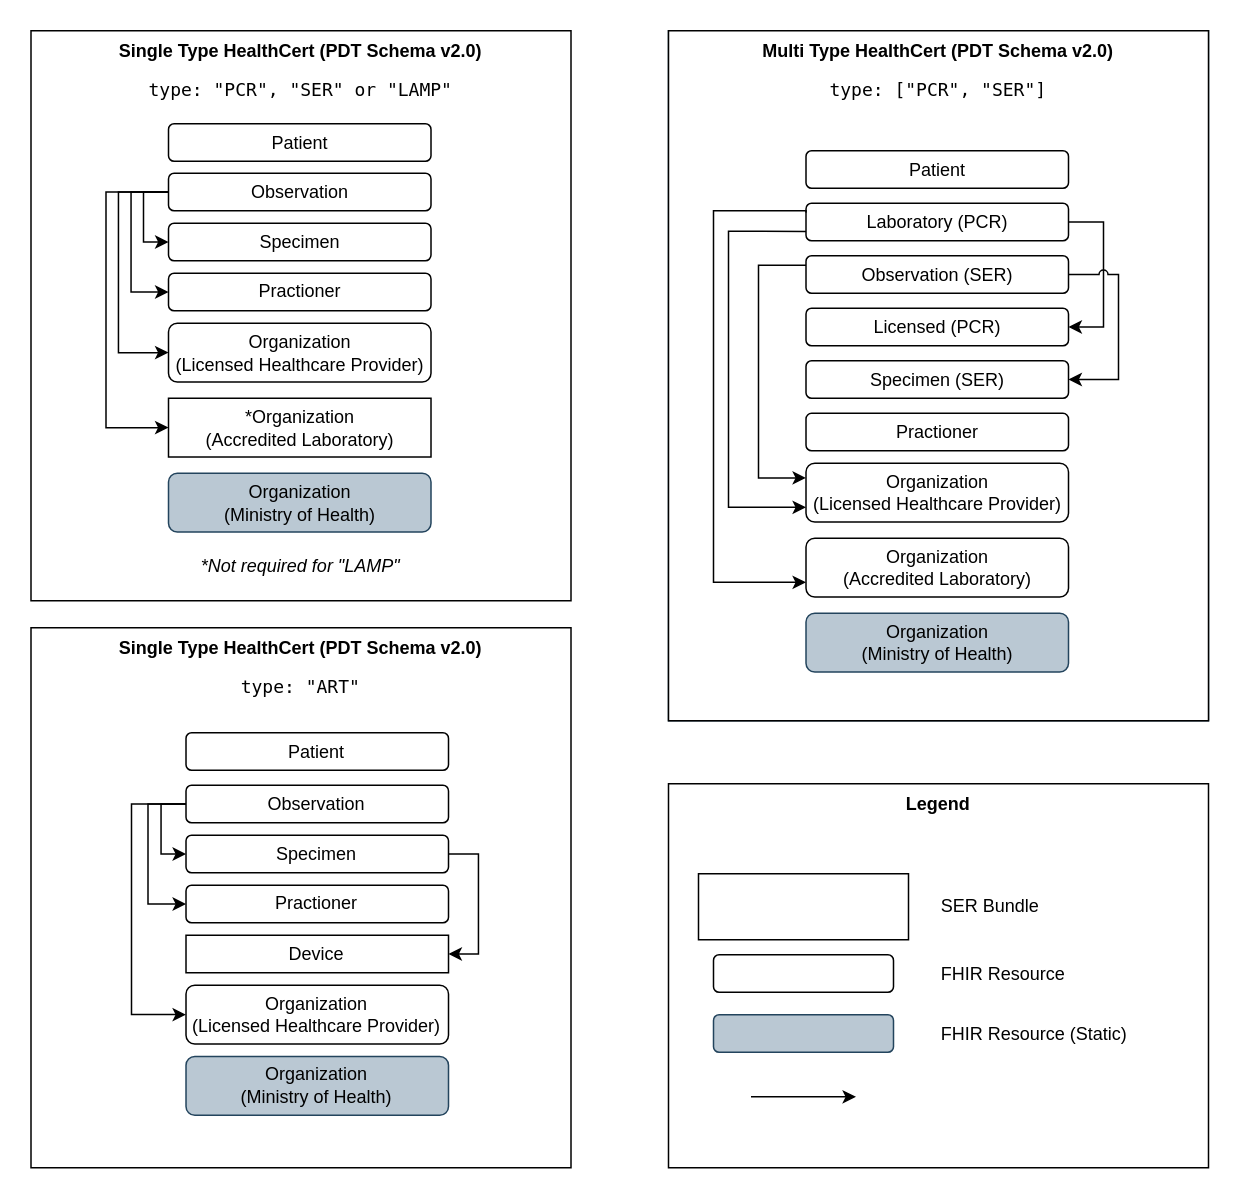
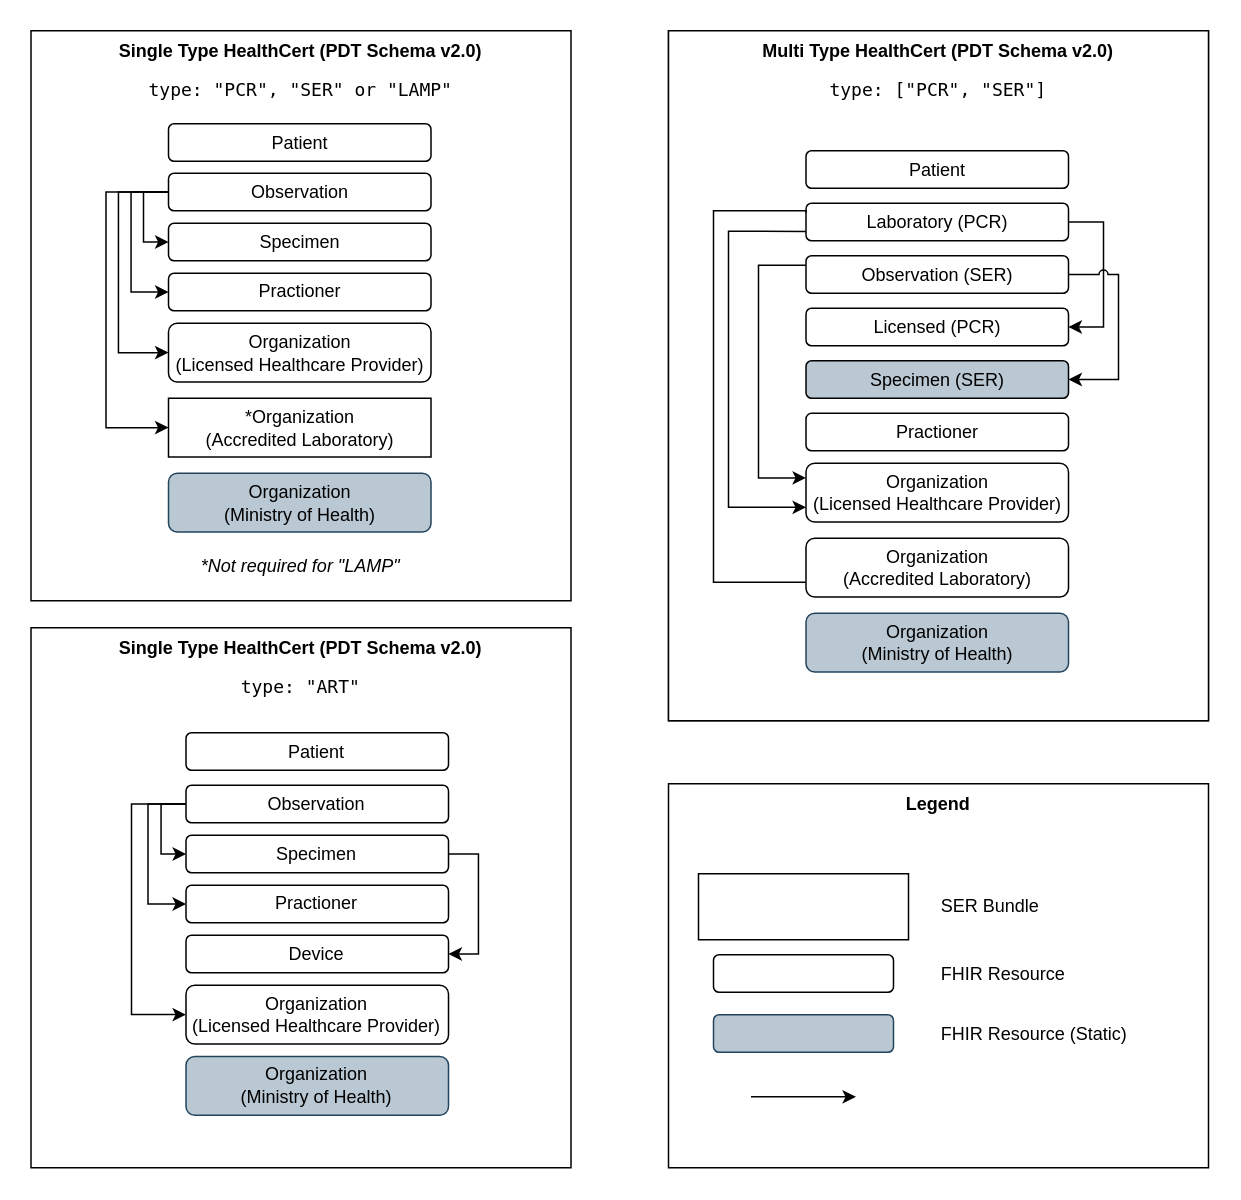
(937, 380) -> (937, 380)
(794, 582) -> (799, 582)
(317, 954) -> (317, 954)
